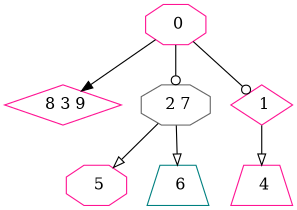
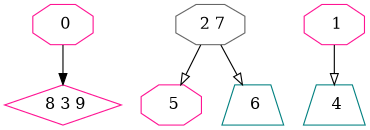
(176, 60) -> none
(218, 64) -> none
(262, 105) -> (334, 25)
(262, 185) -> (334, 105)
